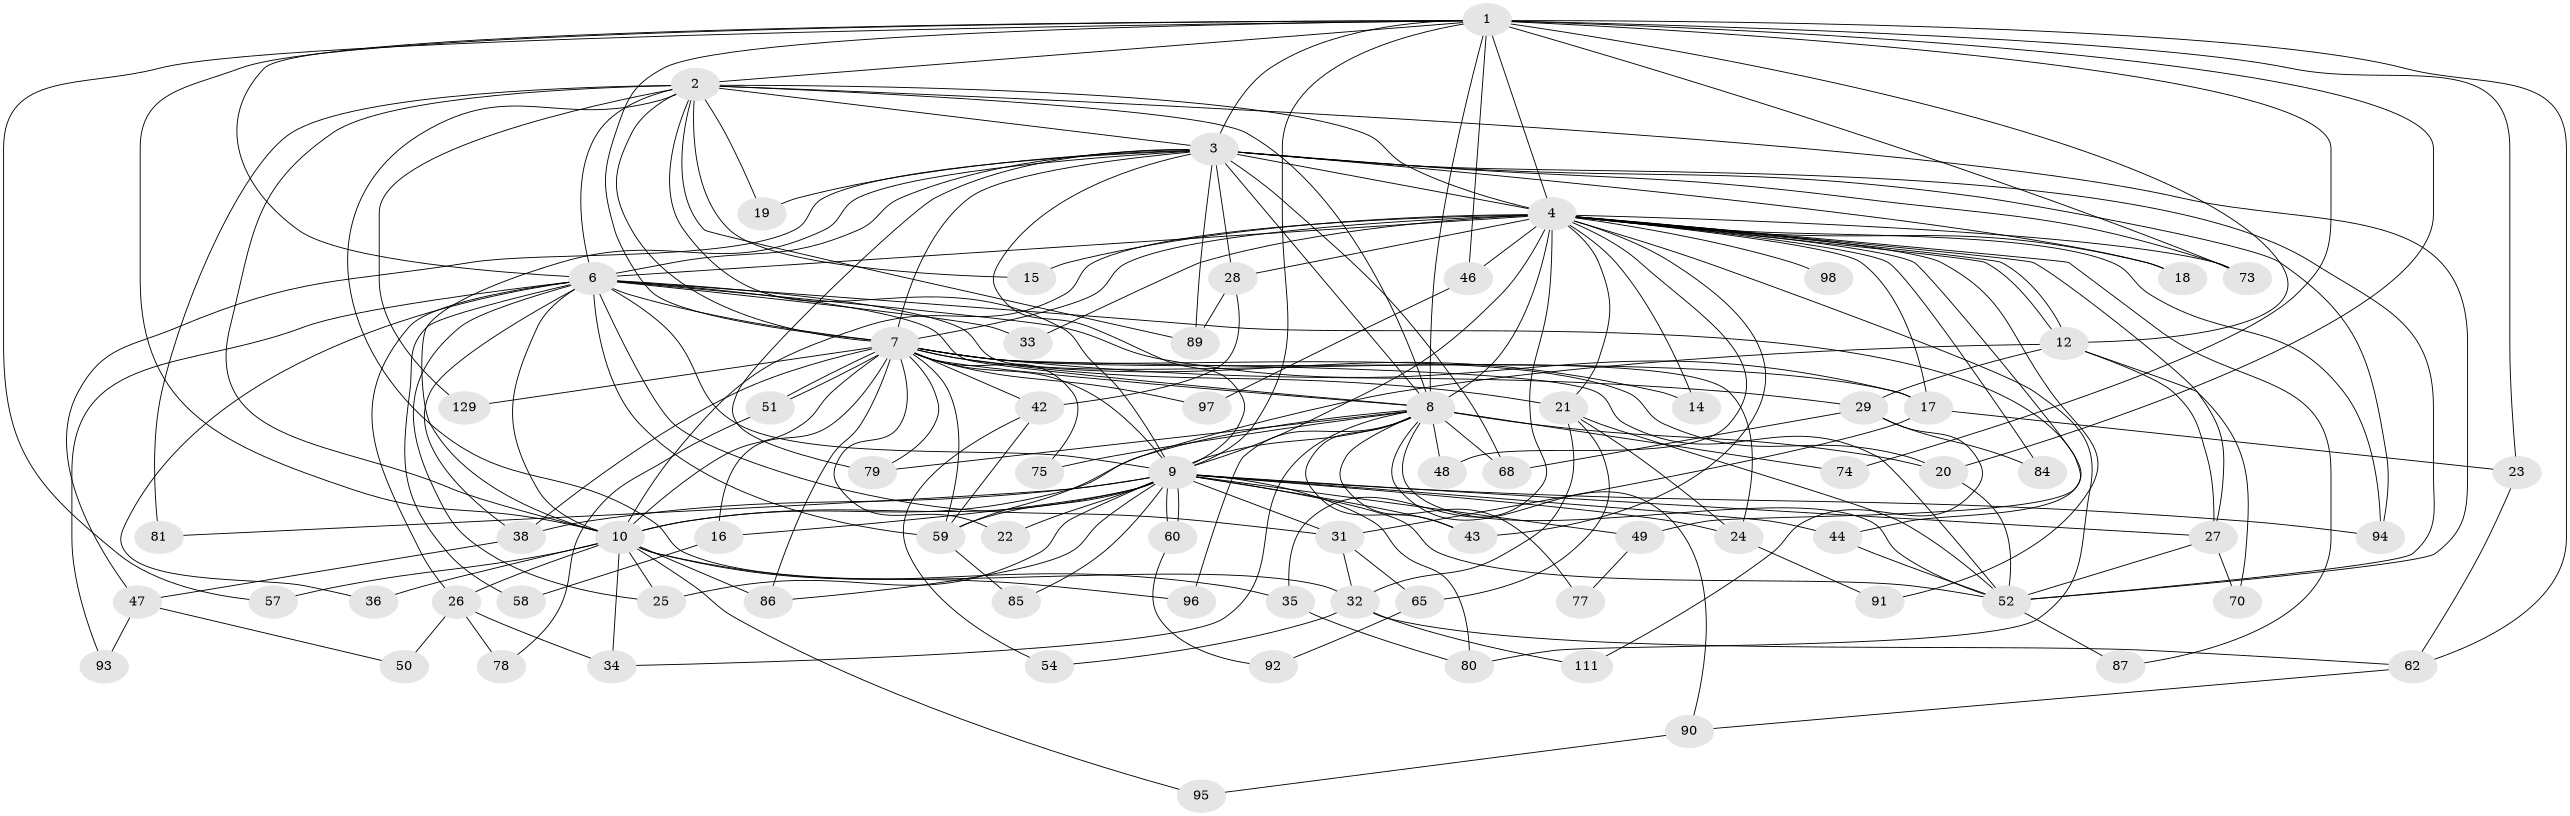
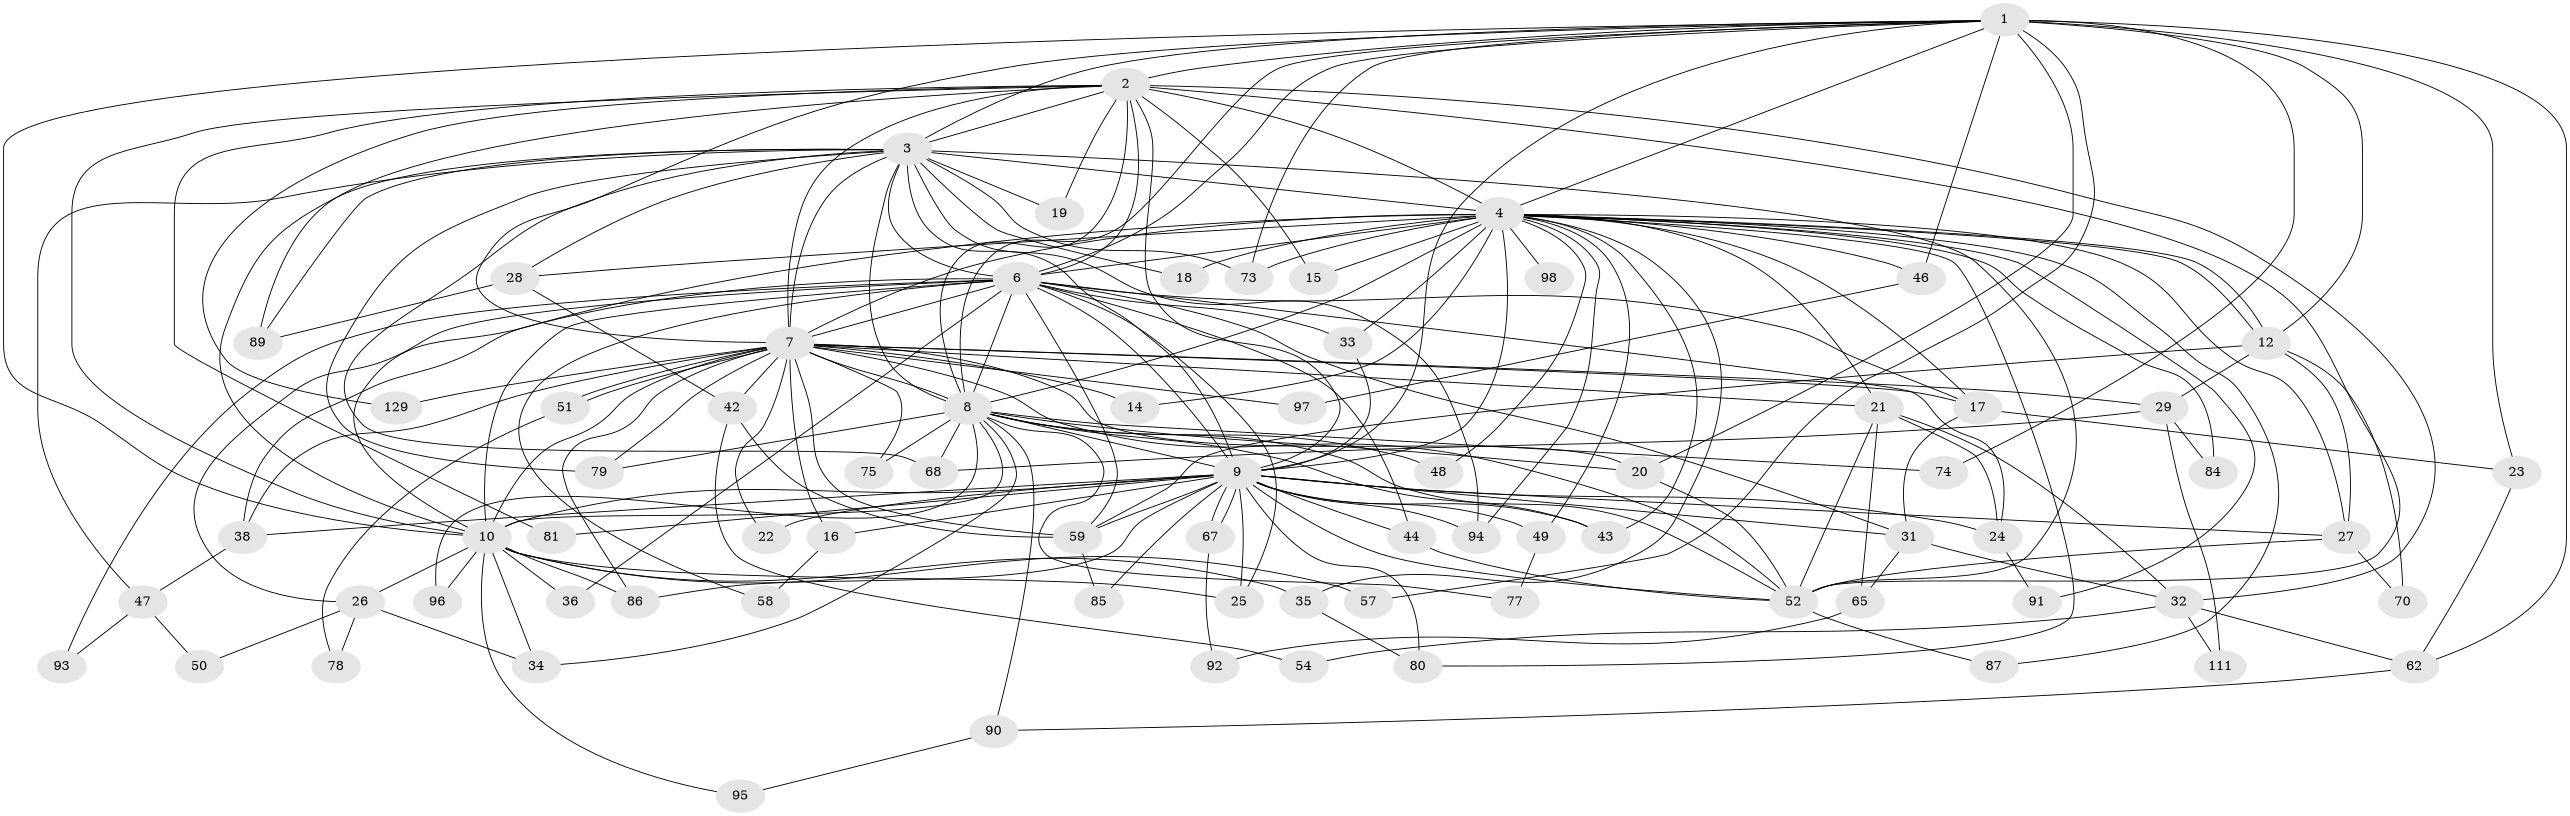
(1084, 390) -> (1366, 420)
(1173, 537) -> (1210, 537)
